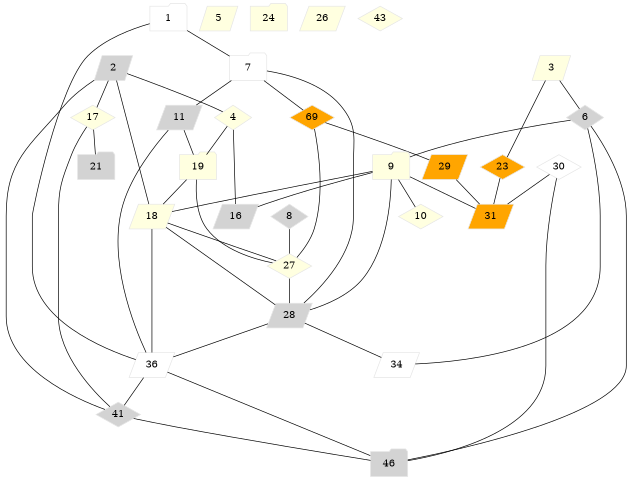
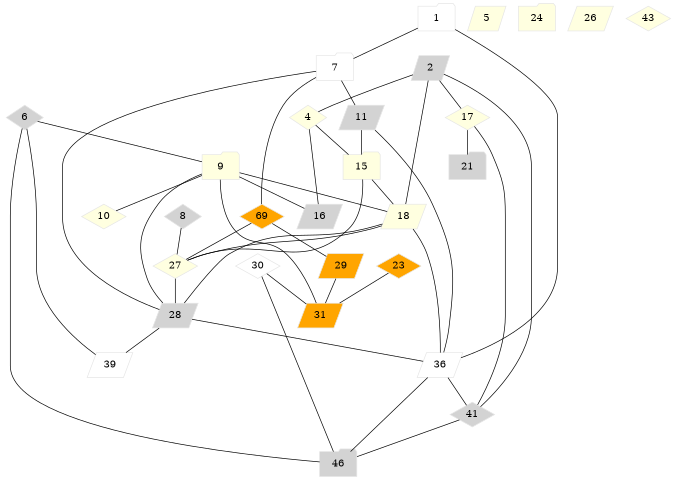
(551, 68) -> none
(198, 167) -> (362, 167)
(397, 365) -> (110, 365)
